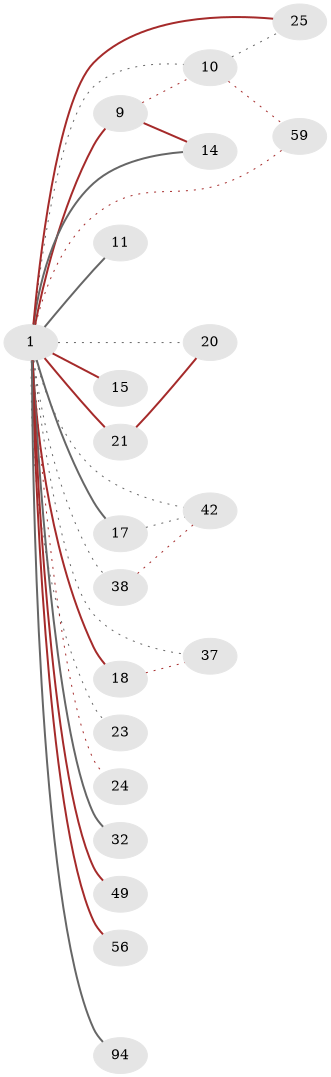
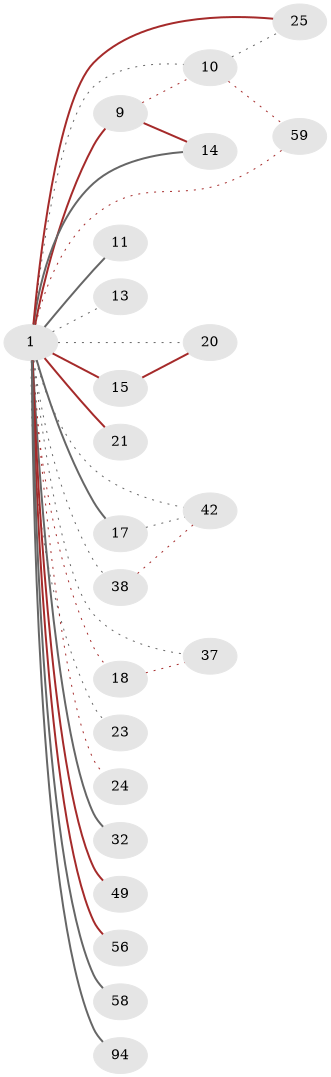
none -> (120, 297)
(167, 393) -> (165, 365)
(61, 555) -> (61, 555)
none -> (120, 1002)
